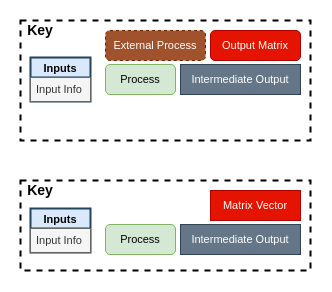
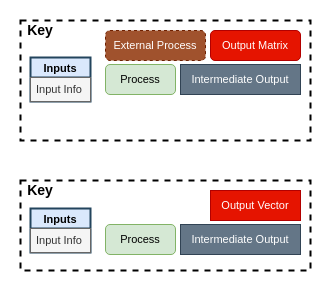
(256, 206) -> (256, 206)
